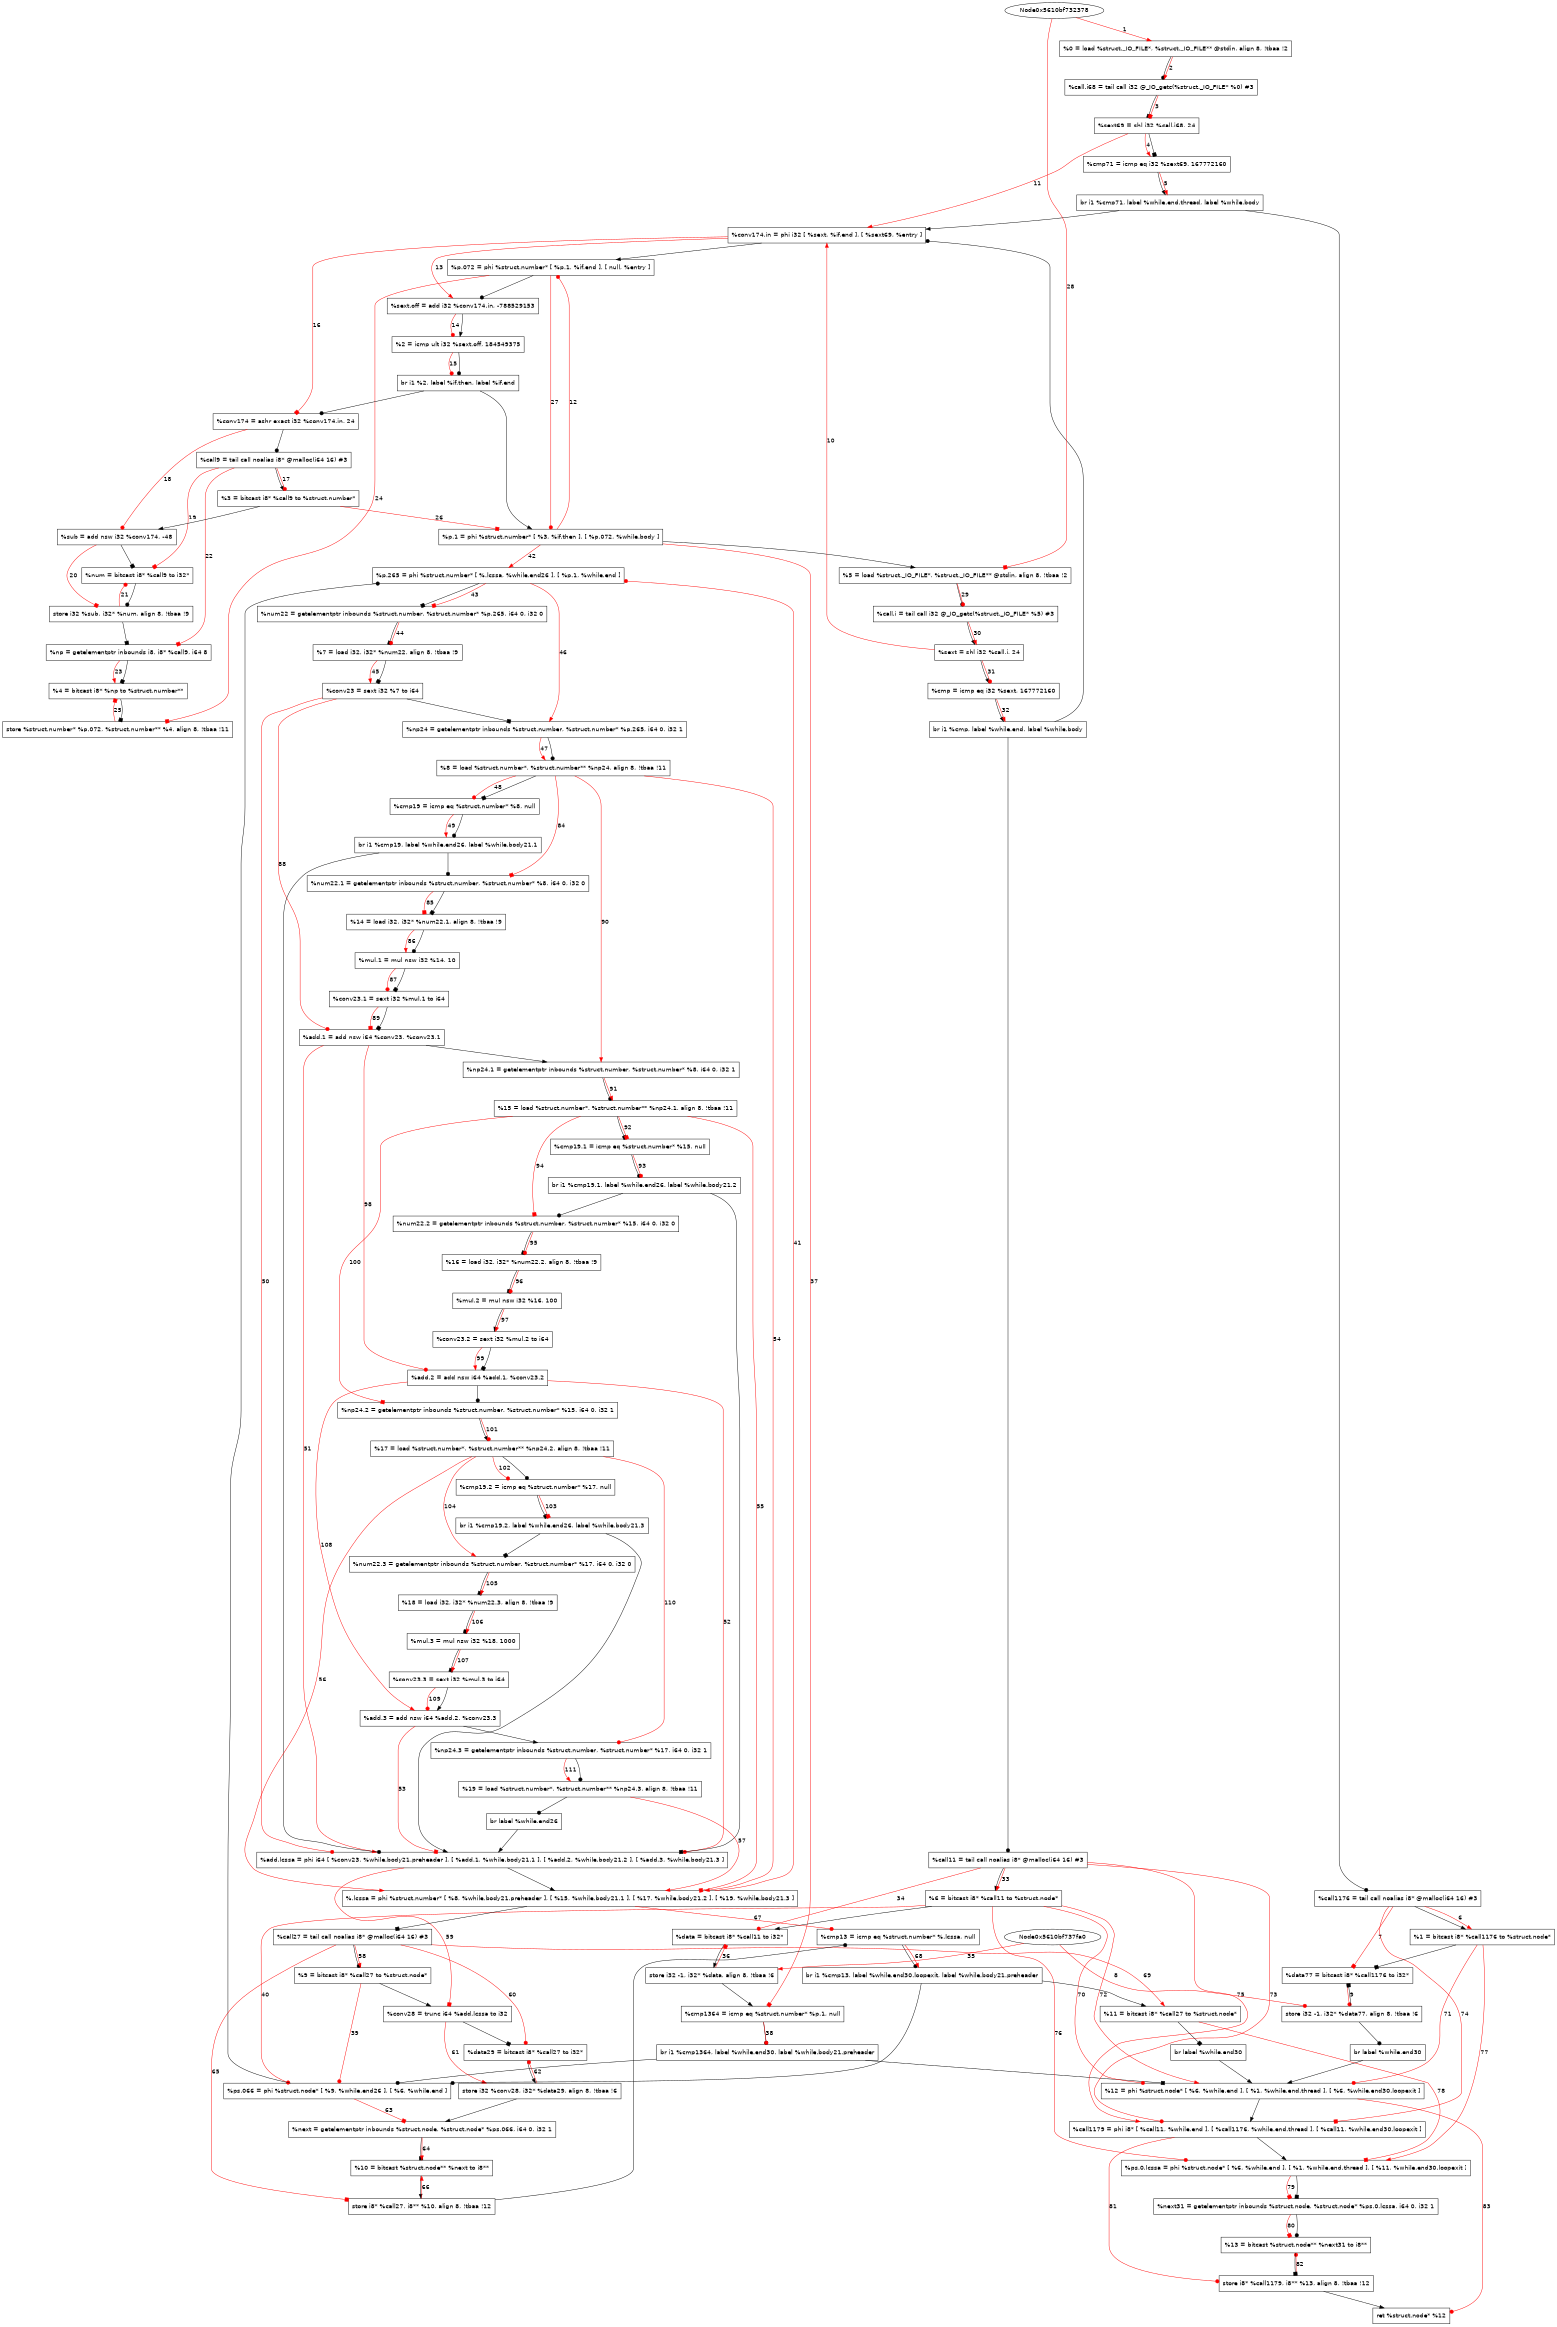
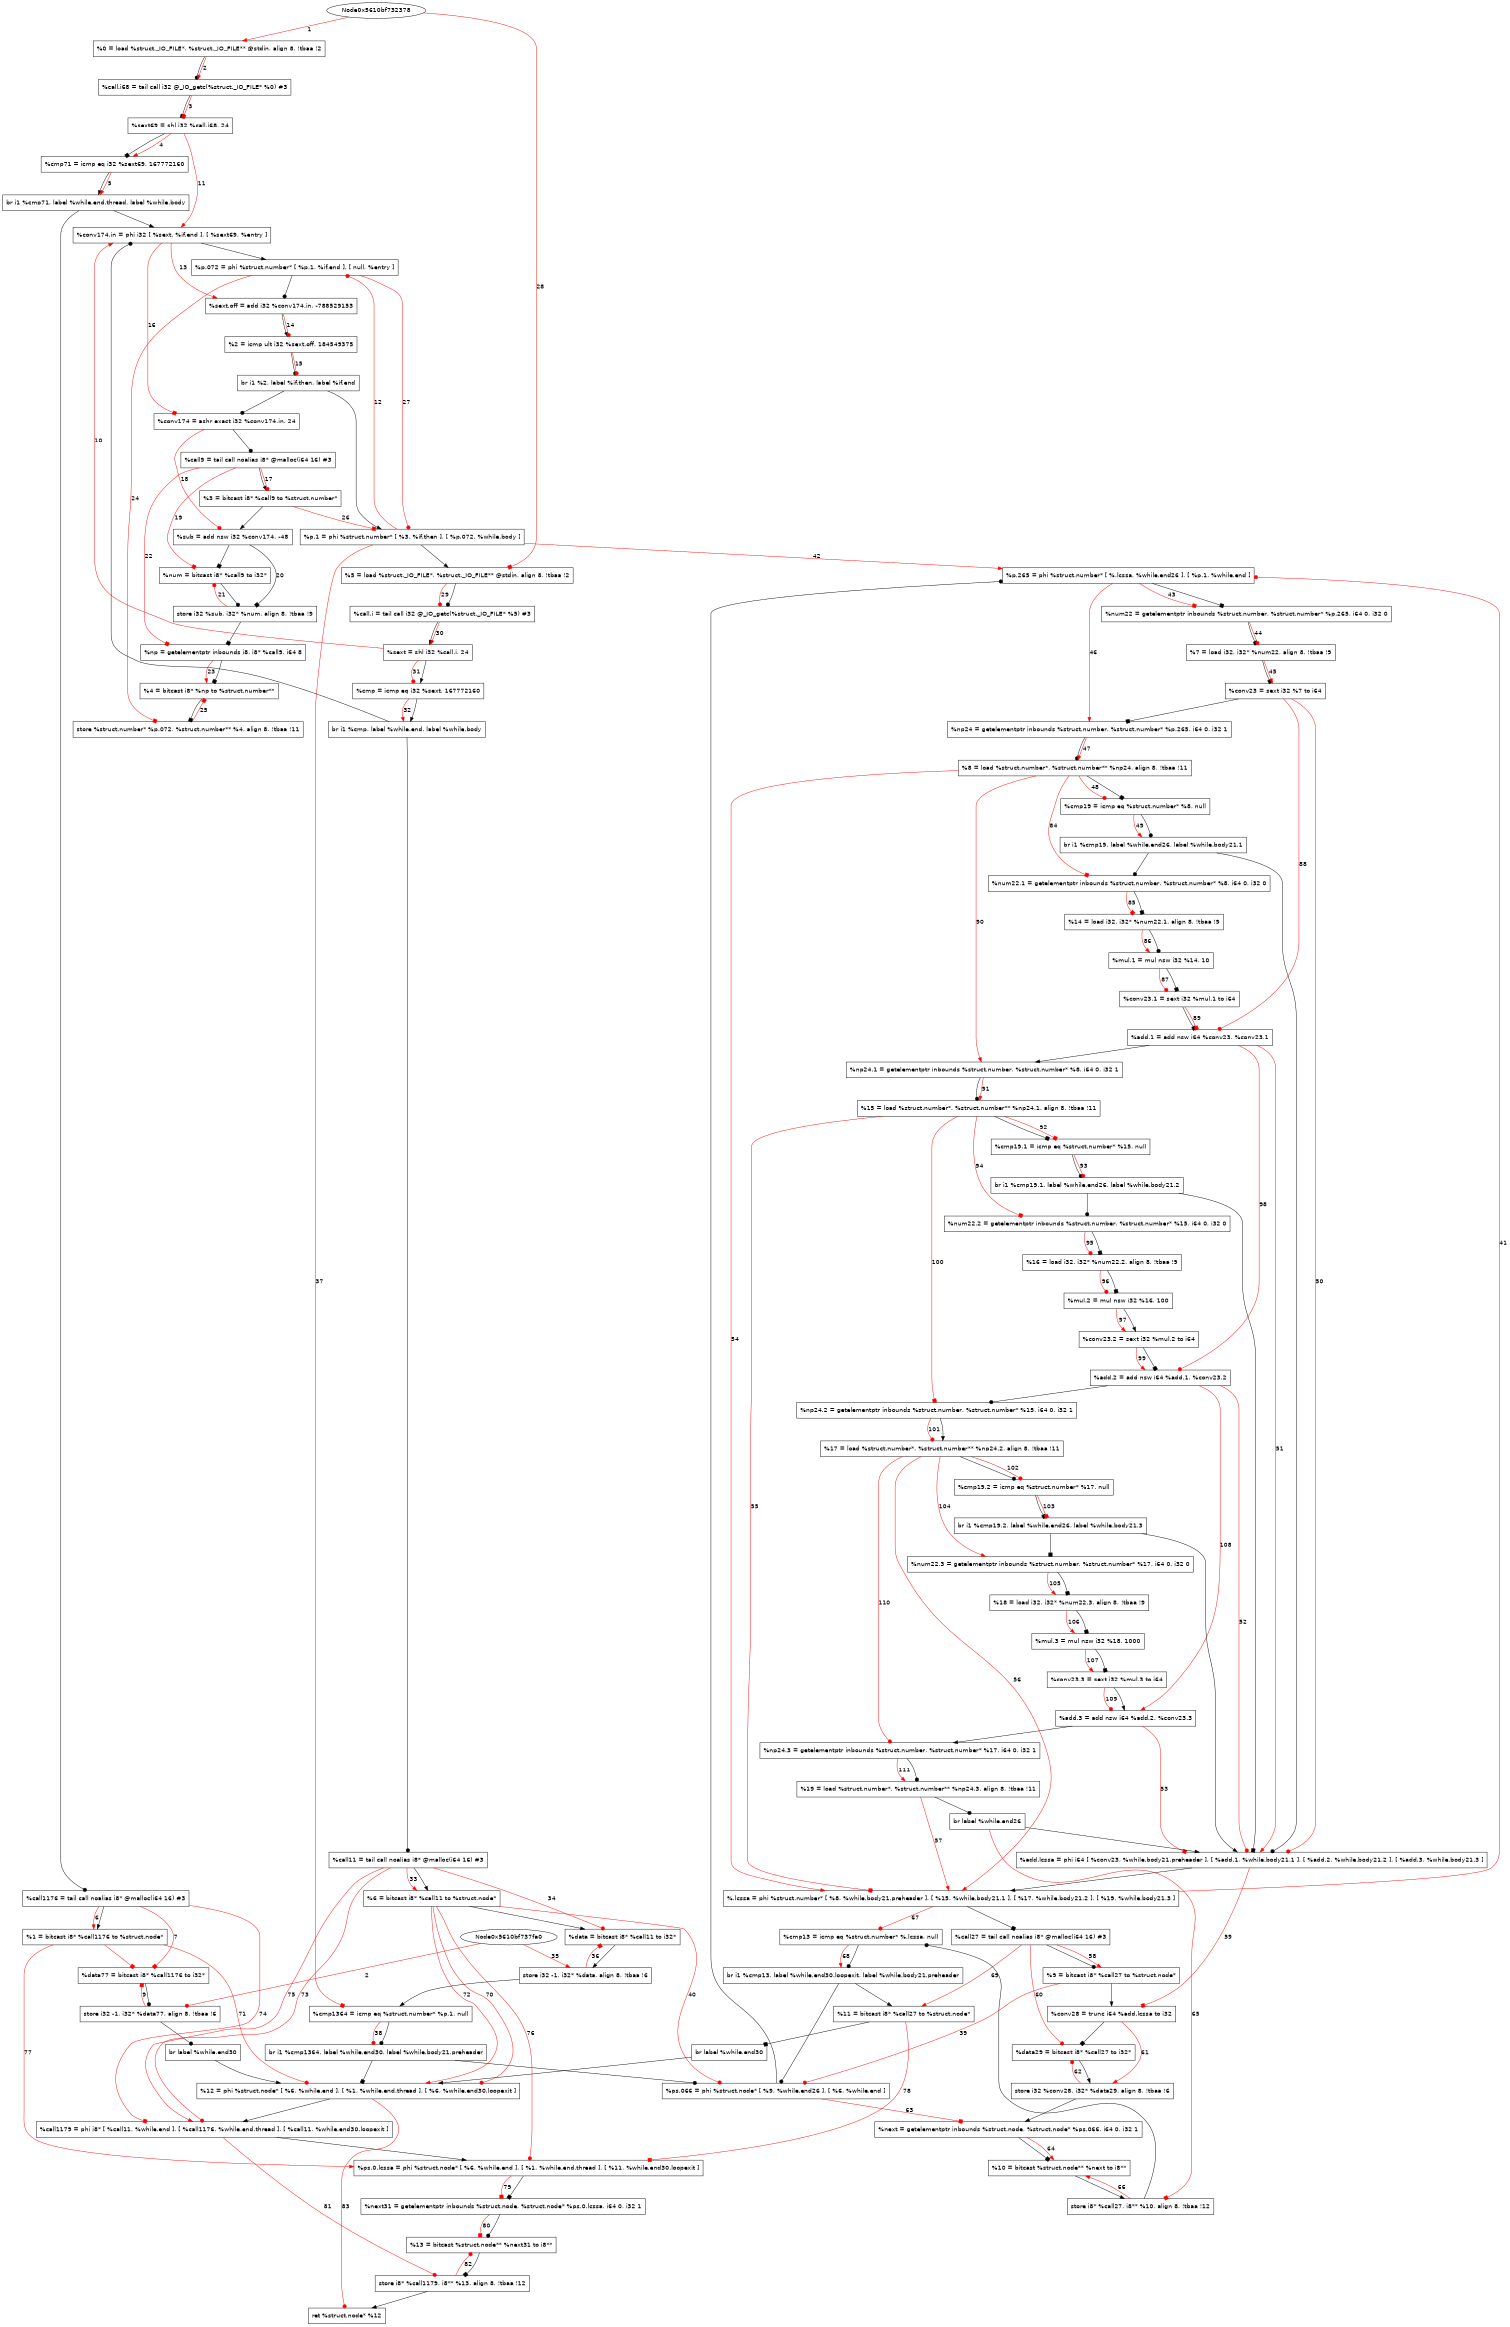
(67, 574) -> (276, 571)
(1418, 1956) -> (117, 1955)
(1116, 1976) -> (367, 1976)
(1348, 1993) -> (147, 1993)
(1350, 1997) -> (142, 1997)
(211, 2094) -> (1194, 1934)
